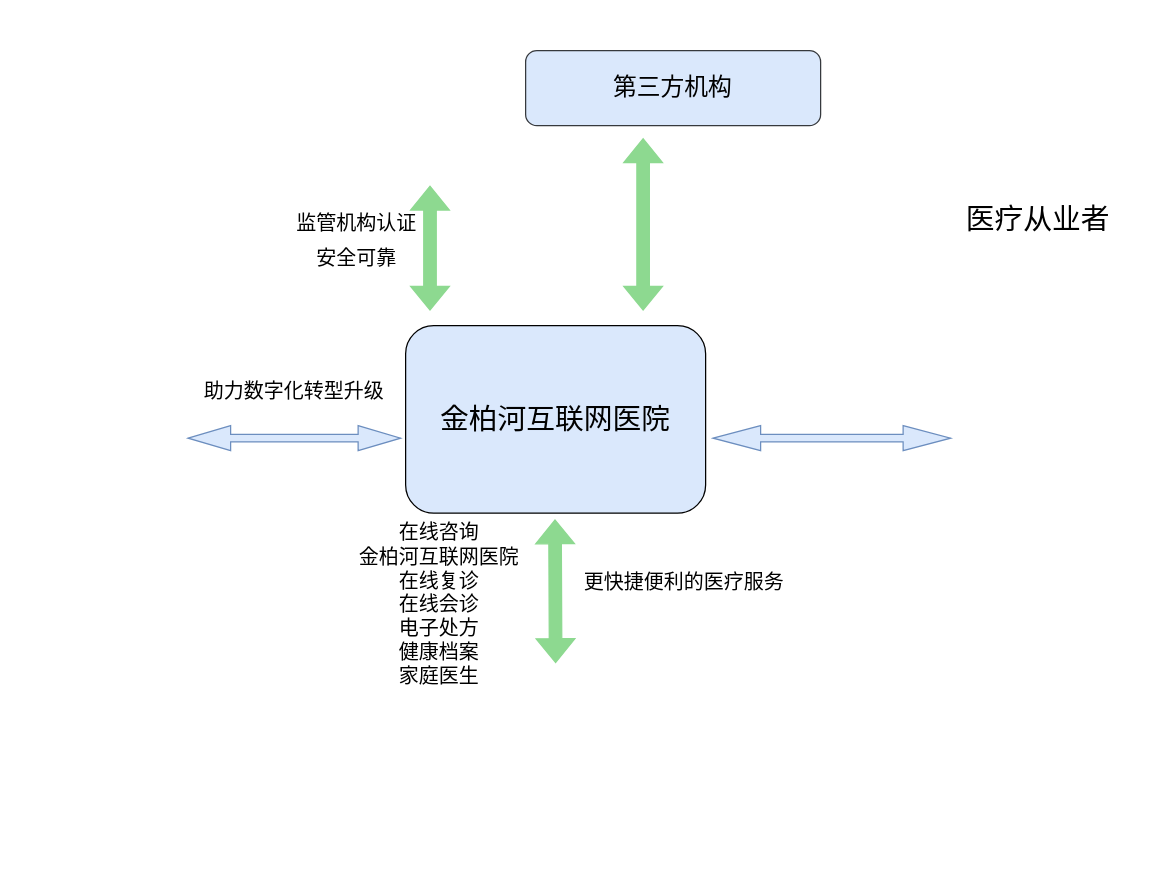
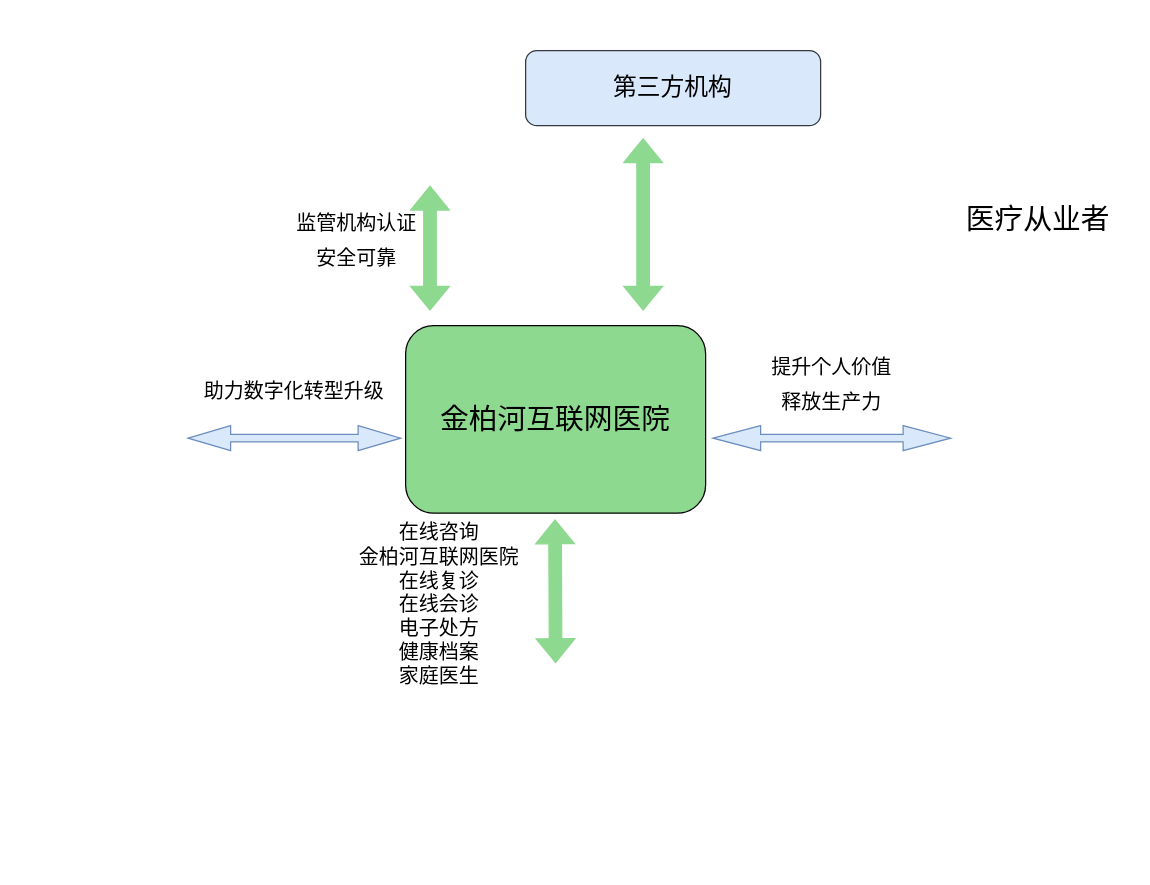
none -> (832, 382)
(556, 419) -> (556, 419)
(684, 582) -> none
